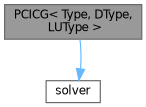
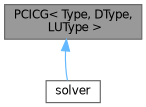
(81, 54) -> (66, 66)
